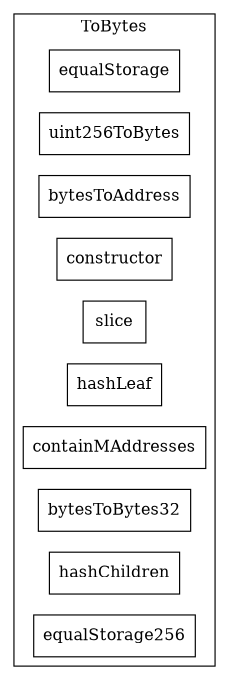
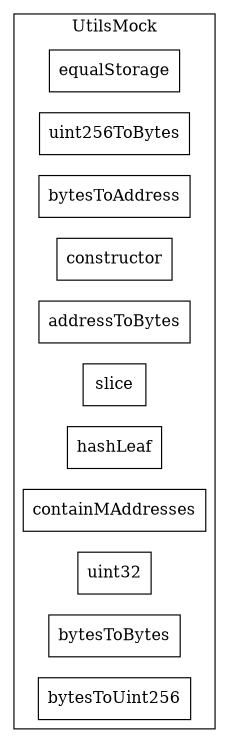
(115, 27) -> (115, 27)
none -> (115, 322)
(115, 510) -> (115, 573)
(115, 573) -> (115, 636)
(115, 636) -> (115, 699)
